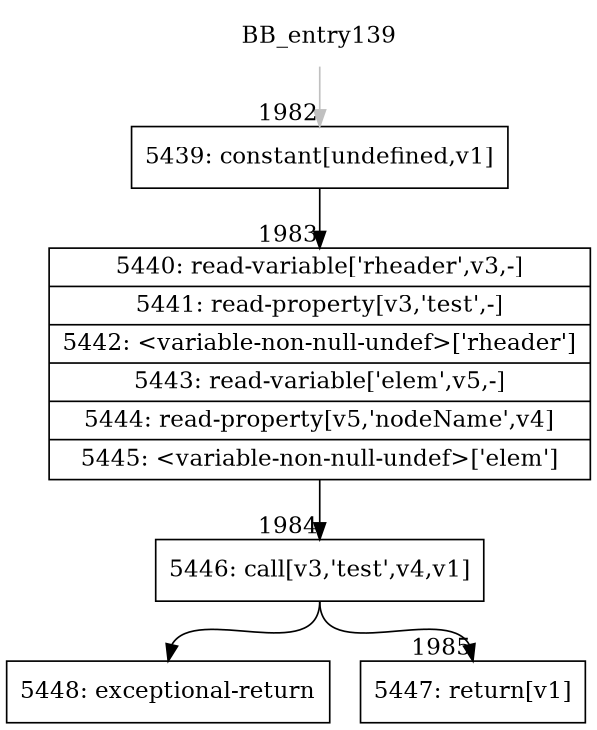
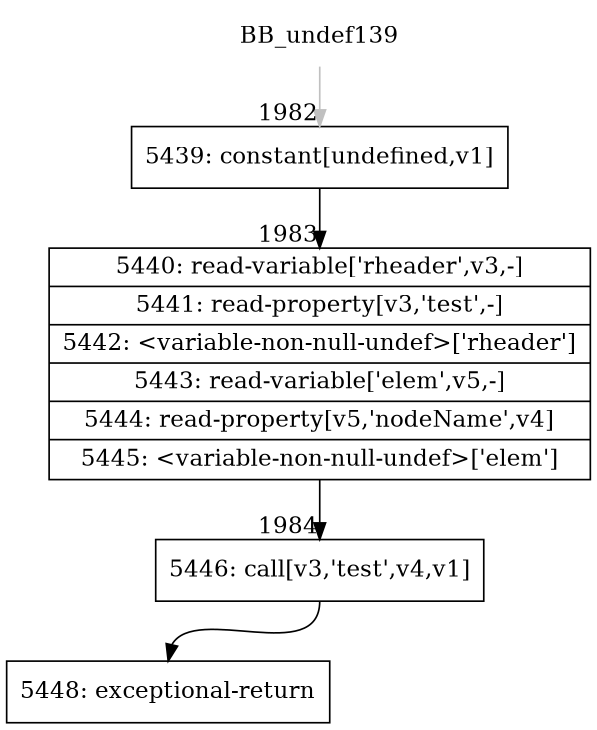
(320, 37) -> (320, 37)
(473, 692) -> none
